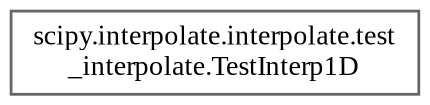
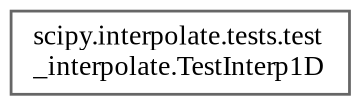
(215, 53) -> (180, 53)
